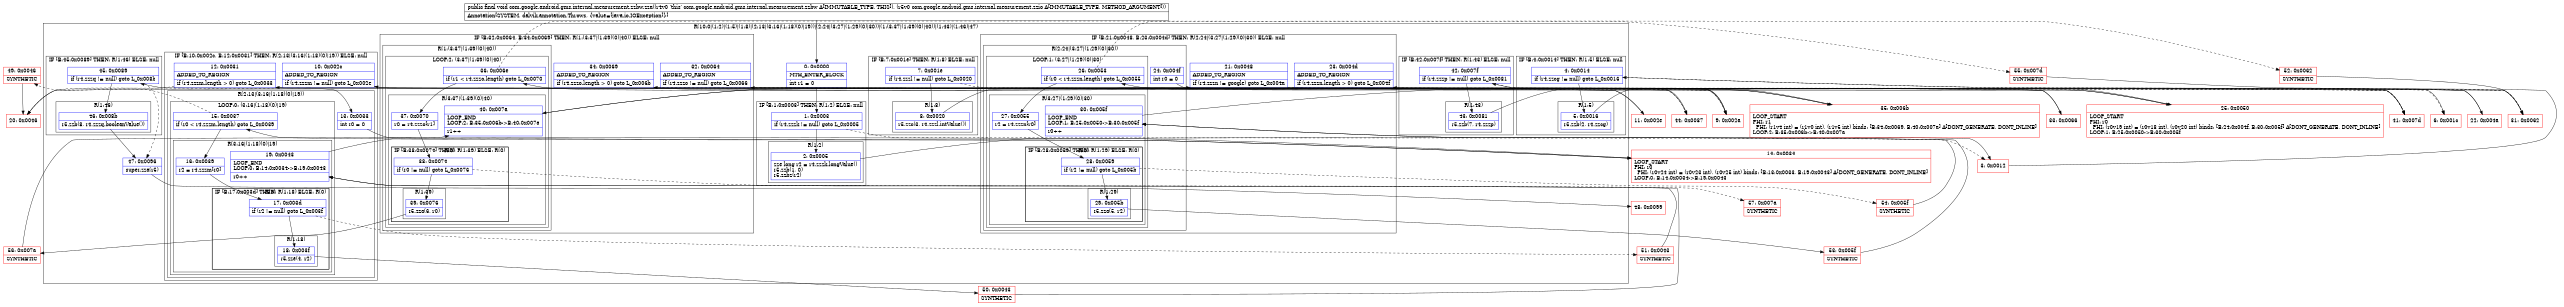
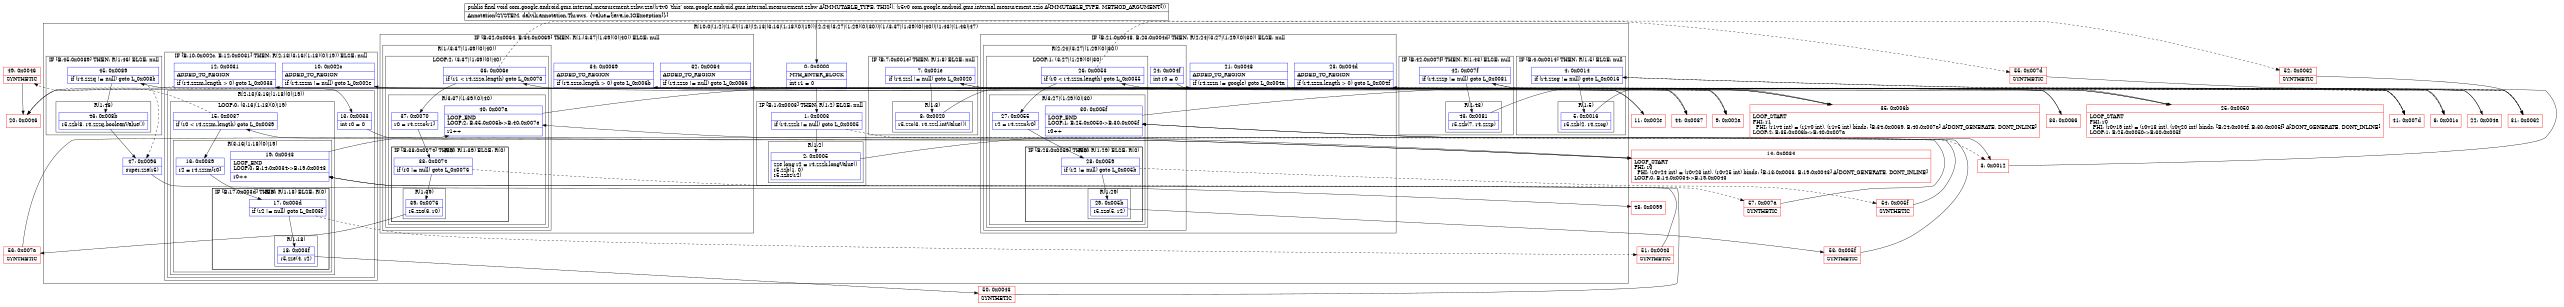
(1142, 88) -> (1343, 138)
none -> (1710, 89)
